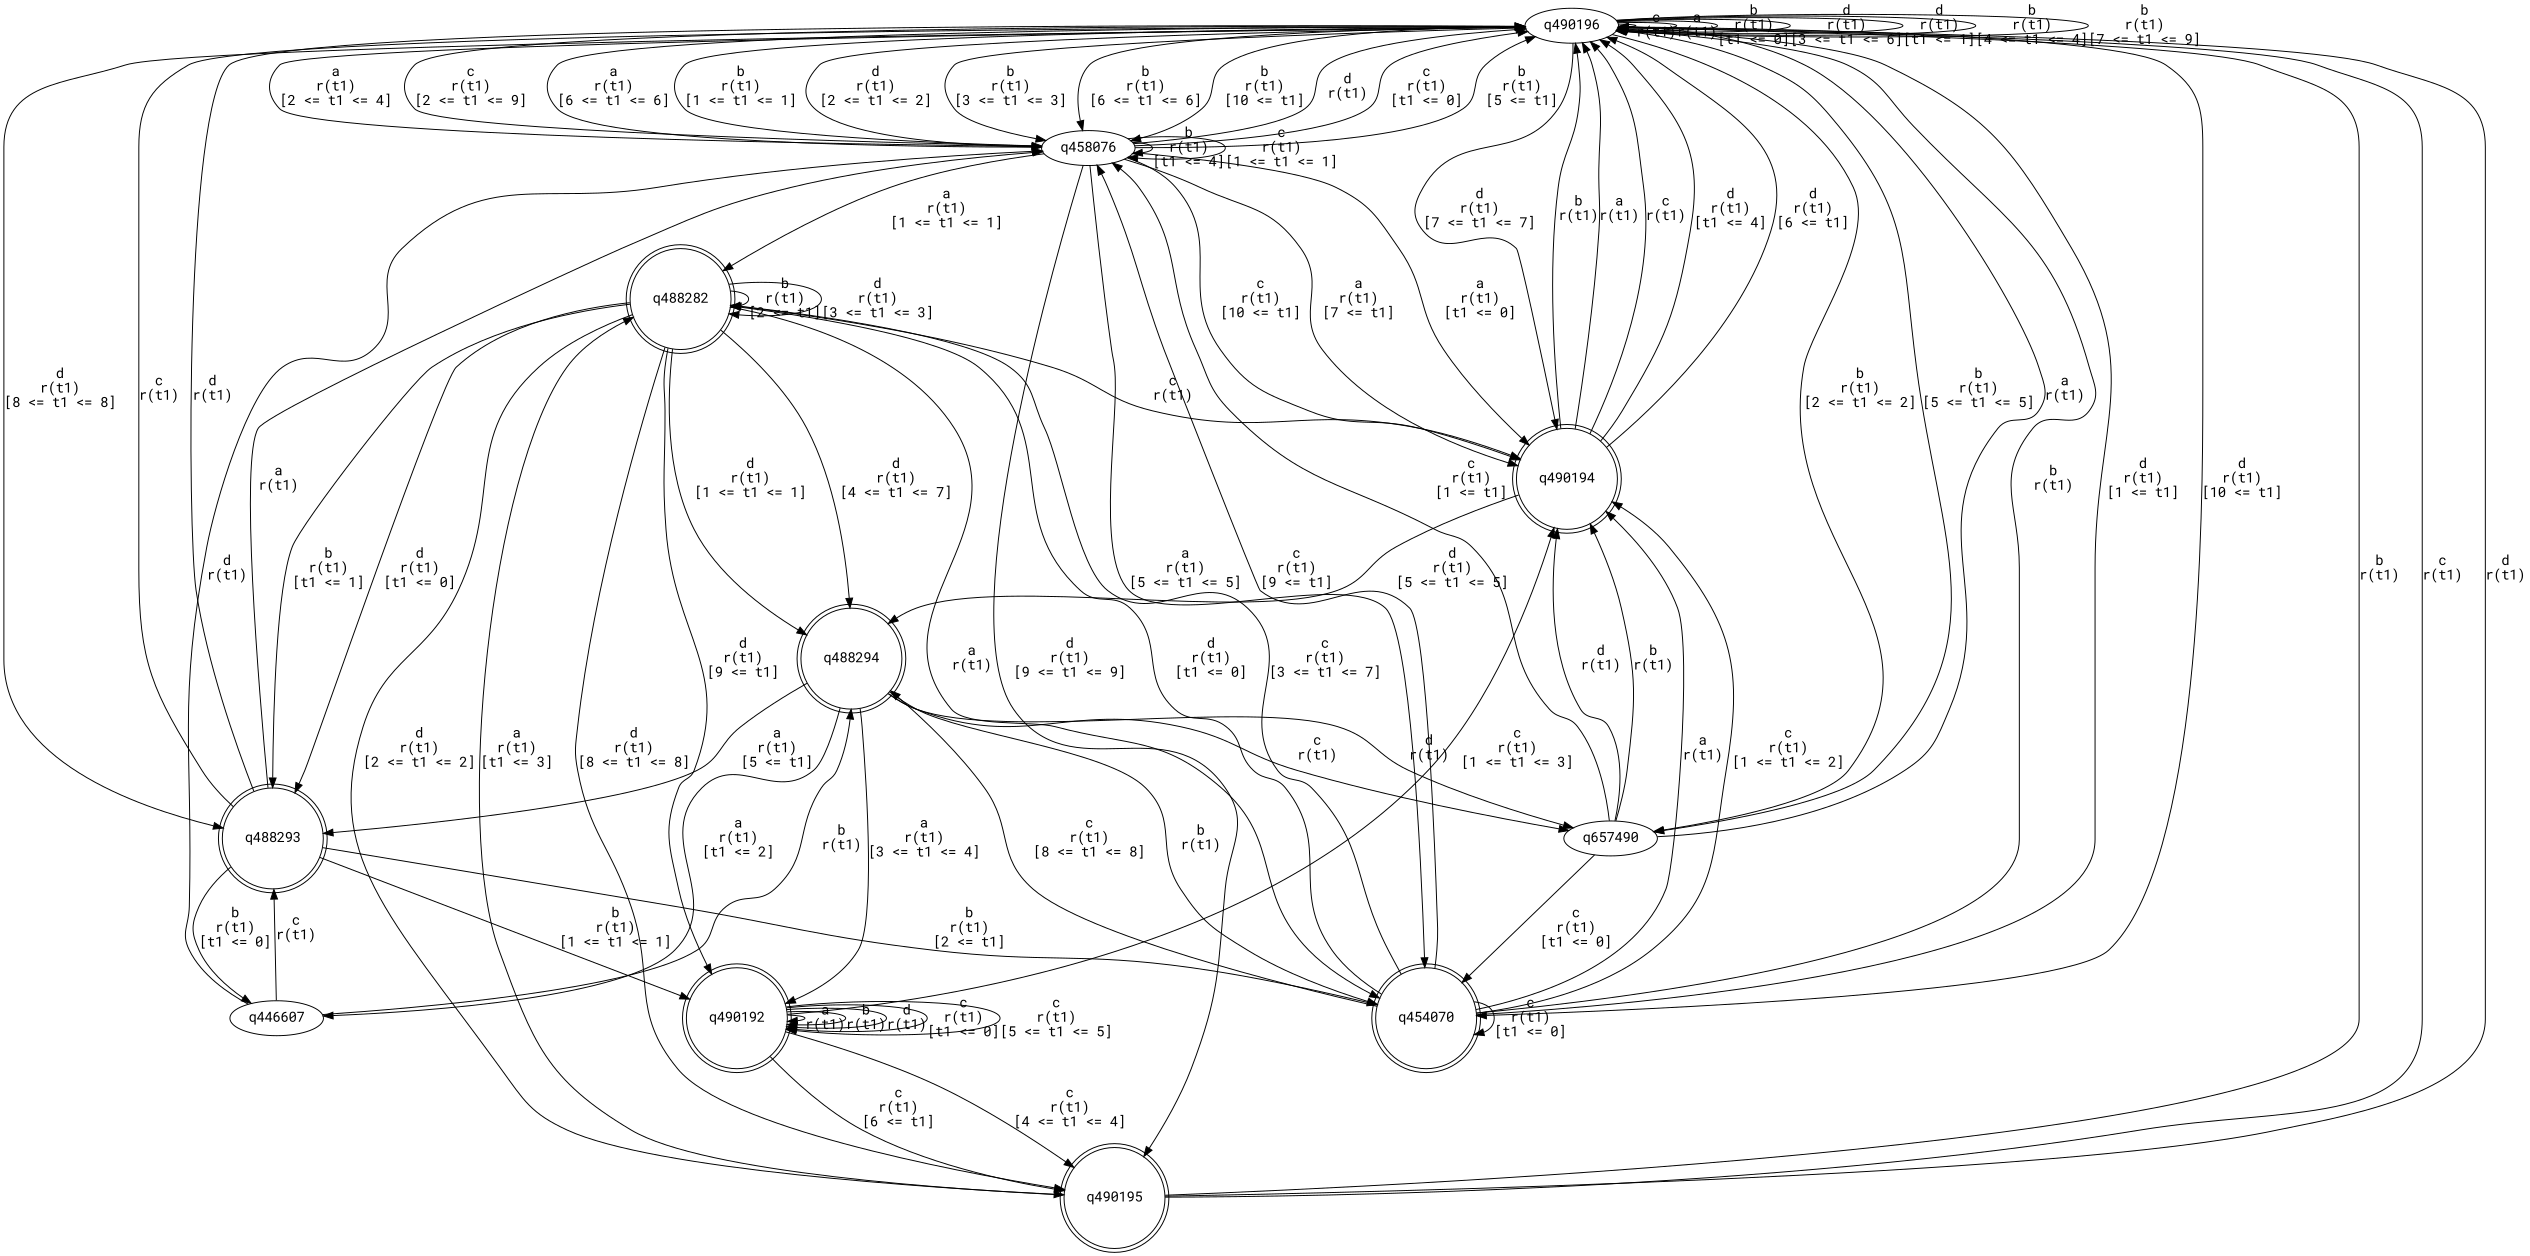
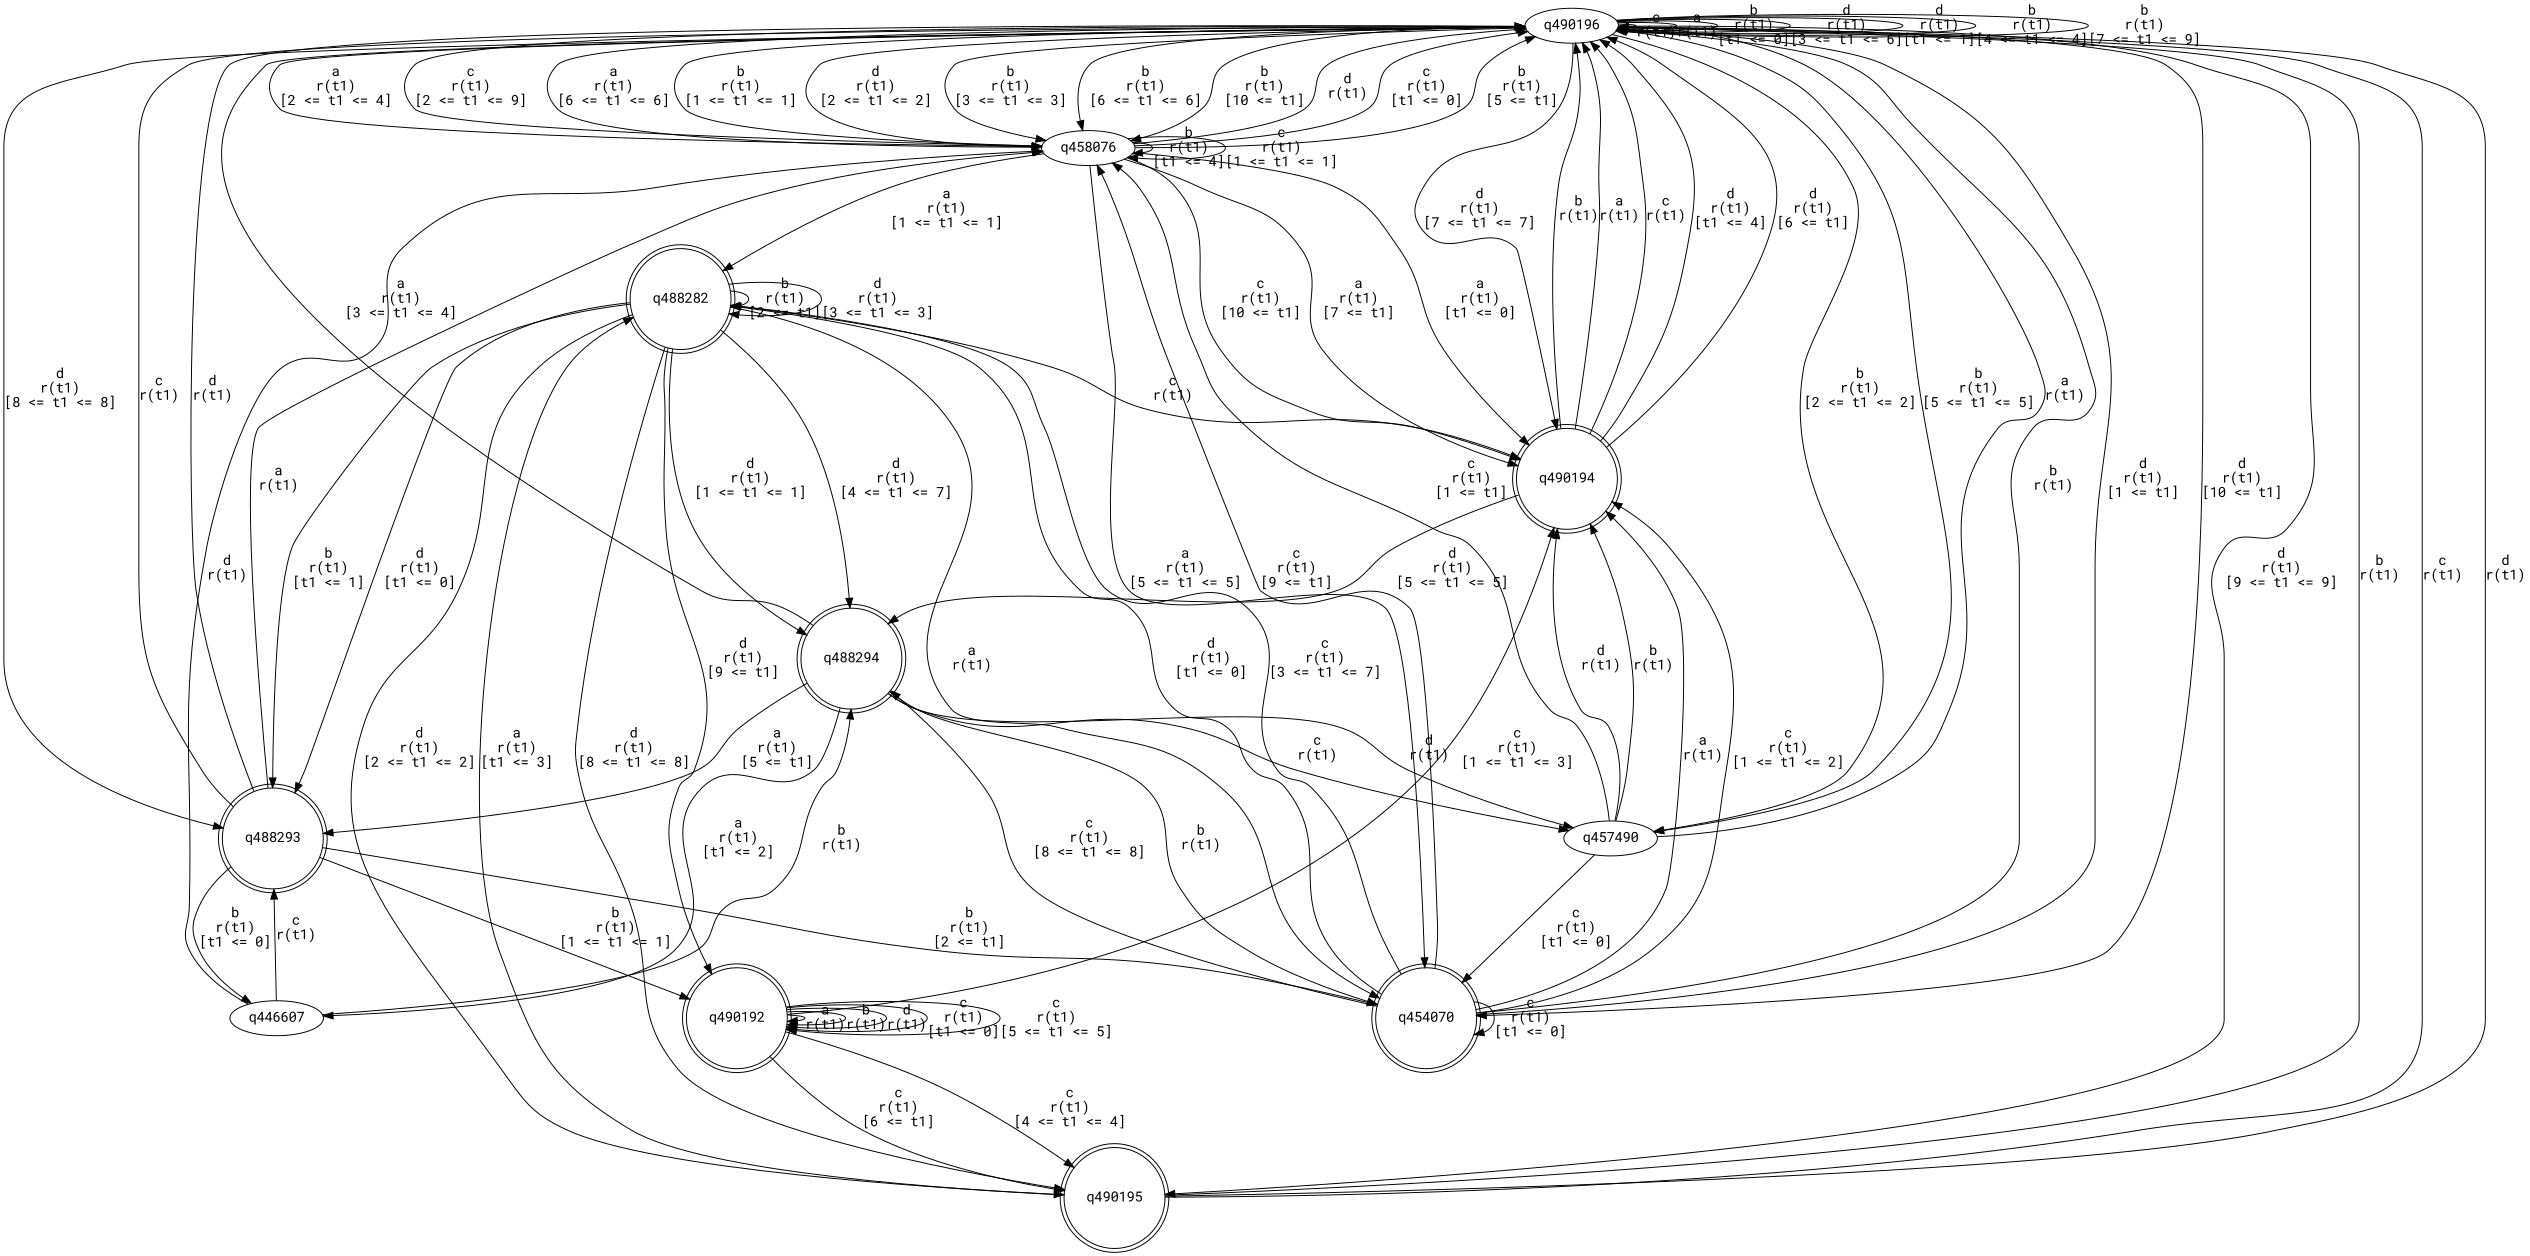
(1014, 709) -> (2224, 724)
(1611, 838) -> (1611, 838)
(868, 871) -> (245, 89)
